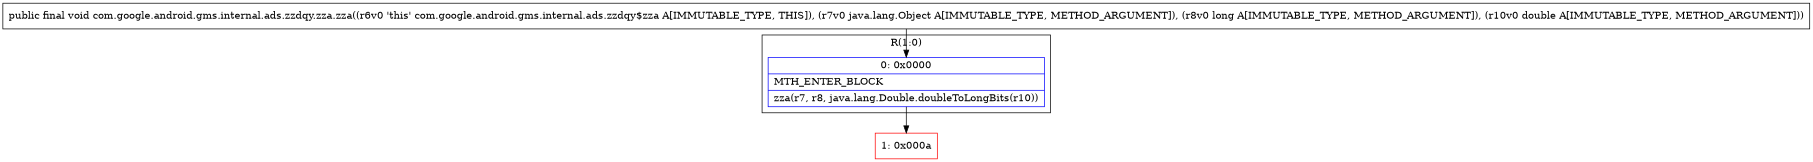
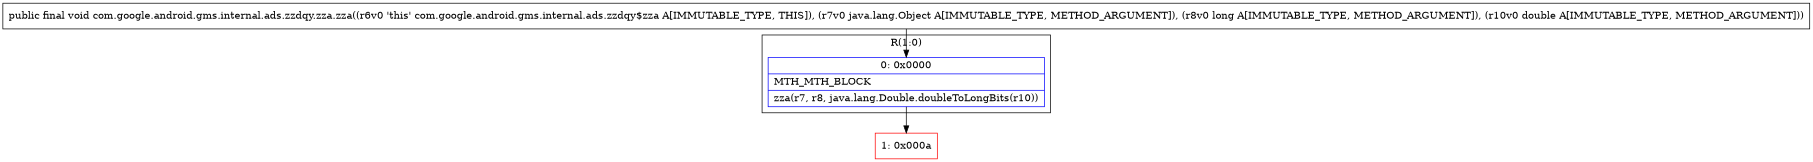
(829, 82) -> (822, 82)
